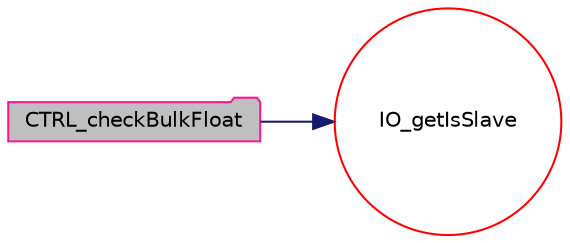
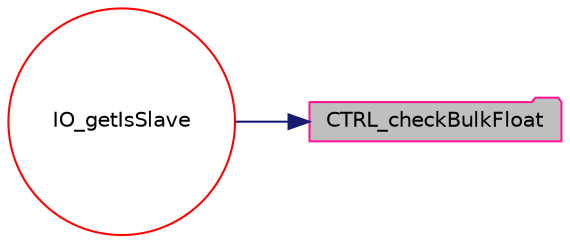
(287, 122) -> (262, 122)
